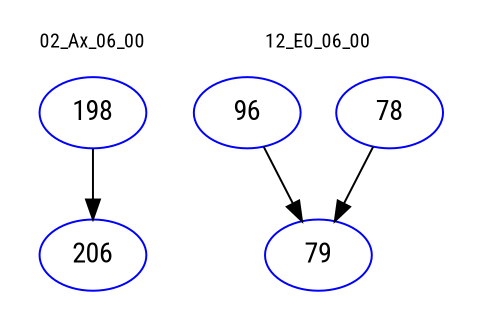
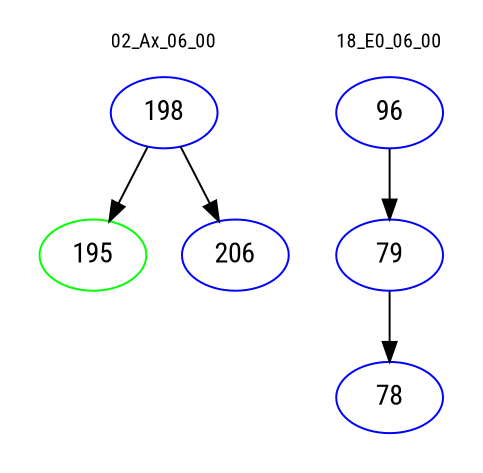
(318, 43) -> (390, 43)
(359, 175) -> (390, 317)
none -> (93, 255)
